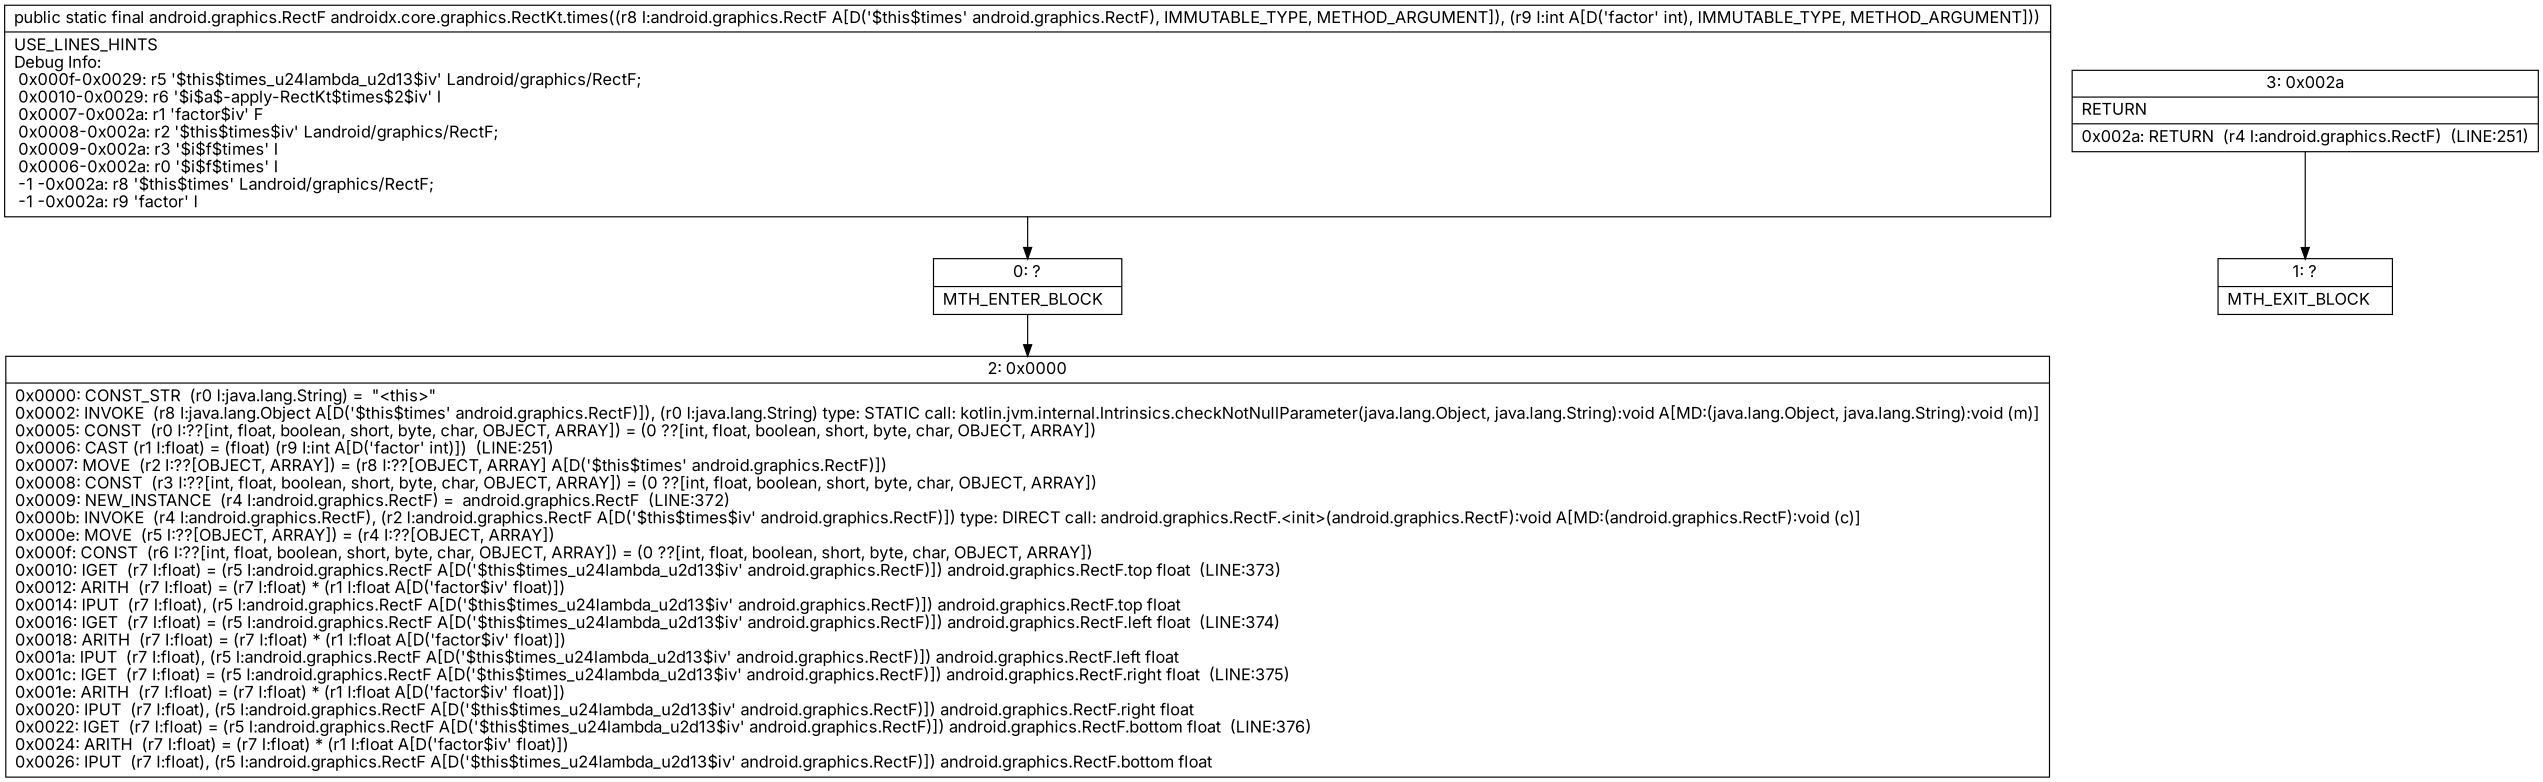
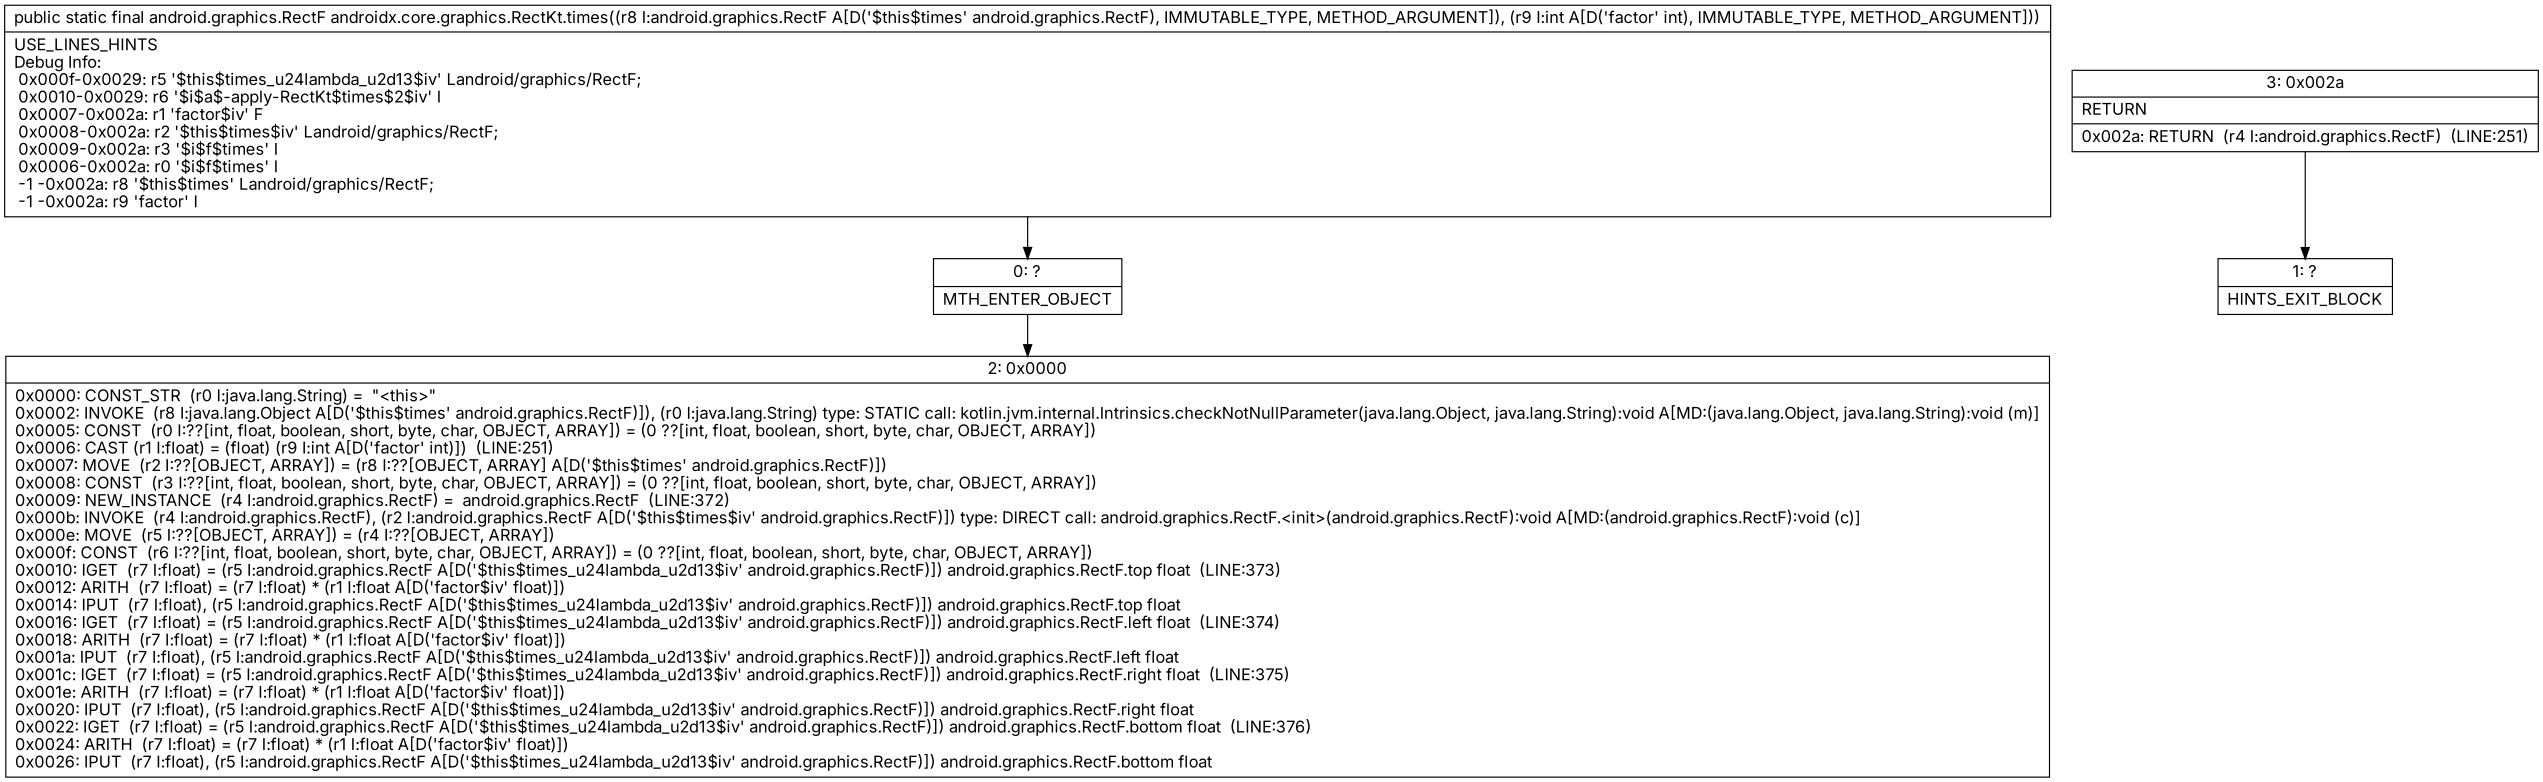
(1024, 300) -> (1028, 300)
(2299, 300) -> (2305, 300)
